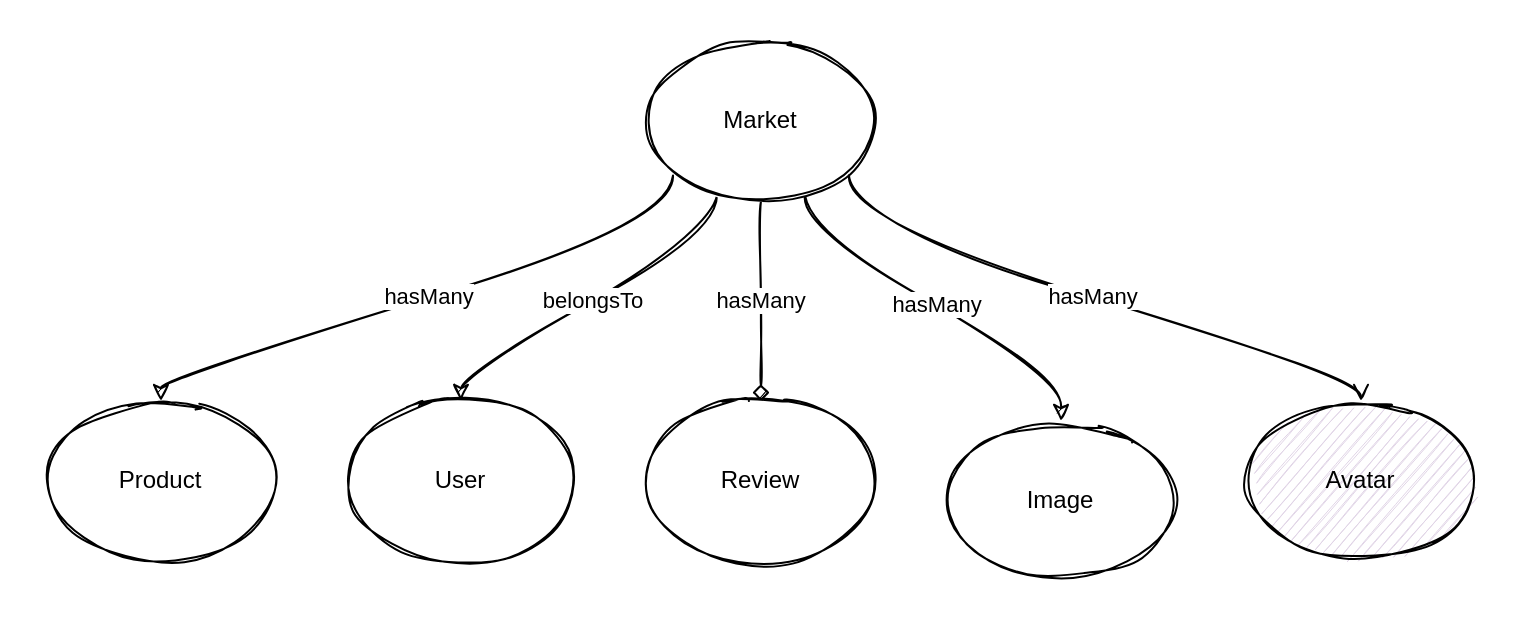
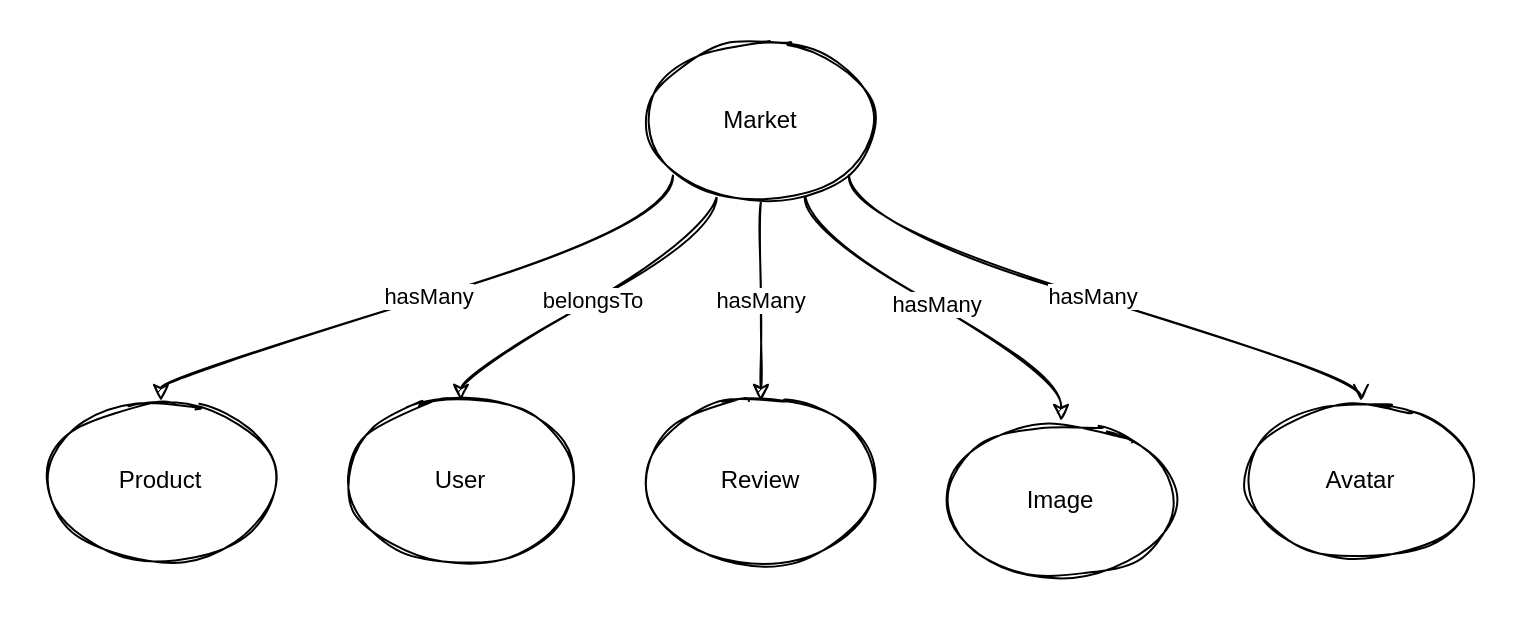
(761, 384) -> (761, 385)
(1361, 481) -> (1361, 481)
